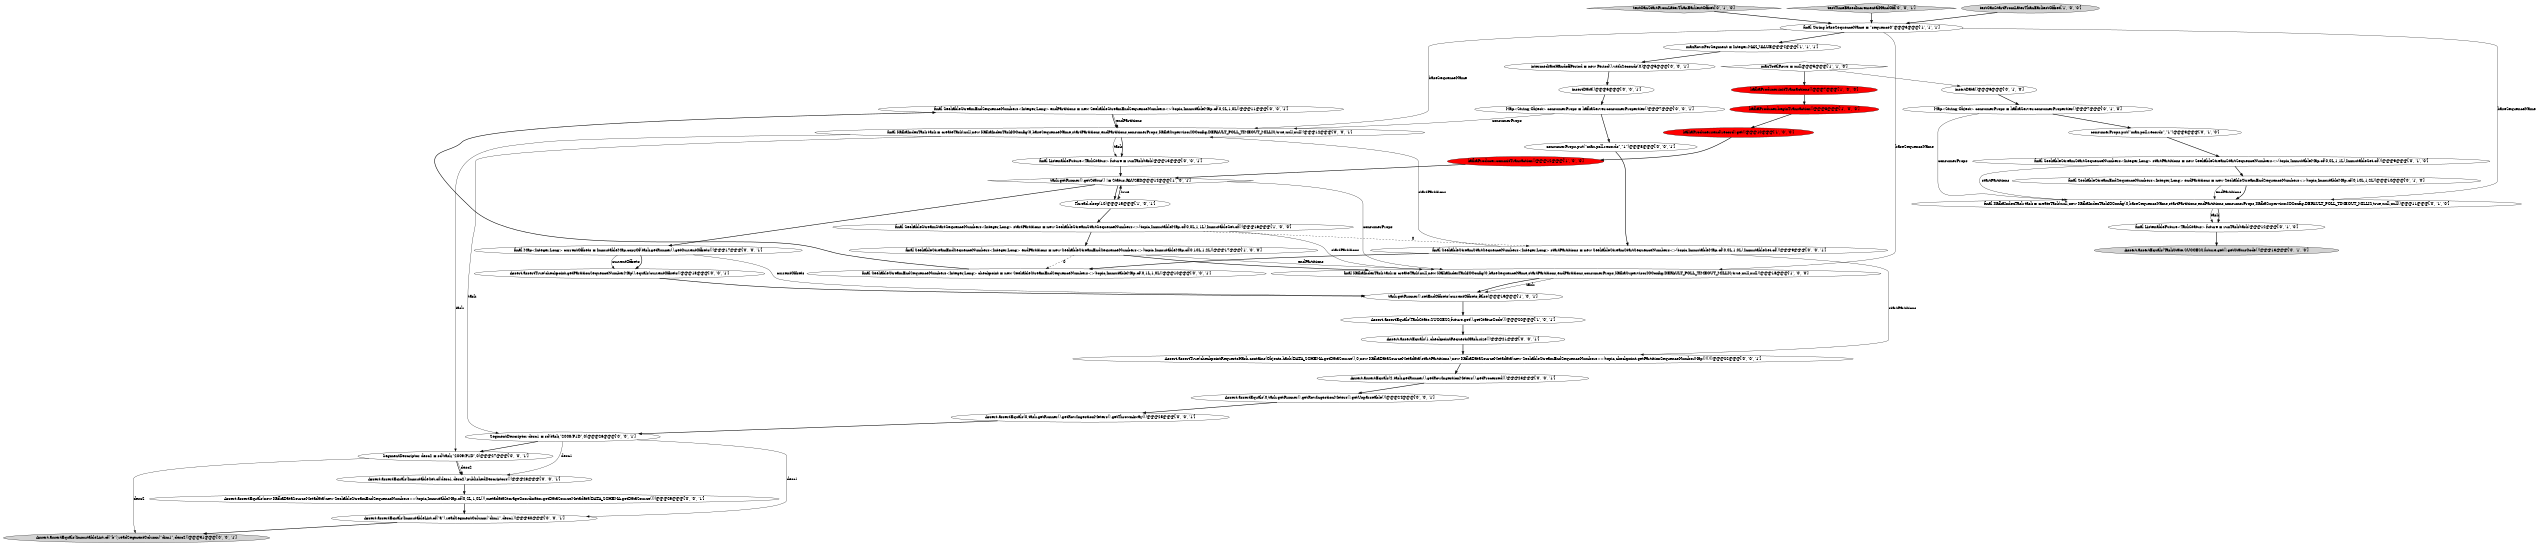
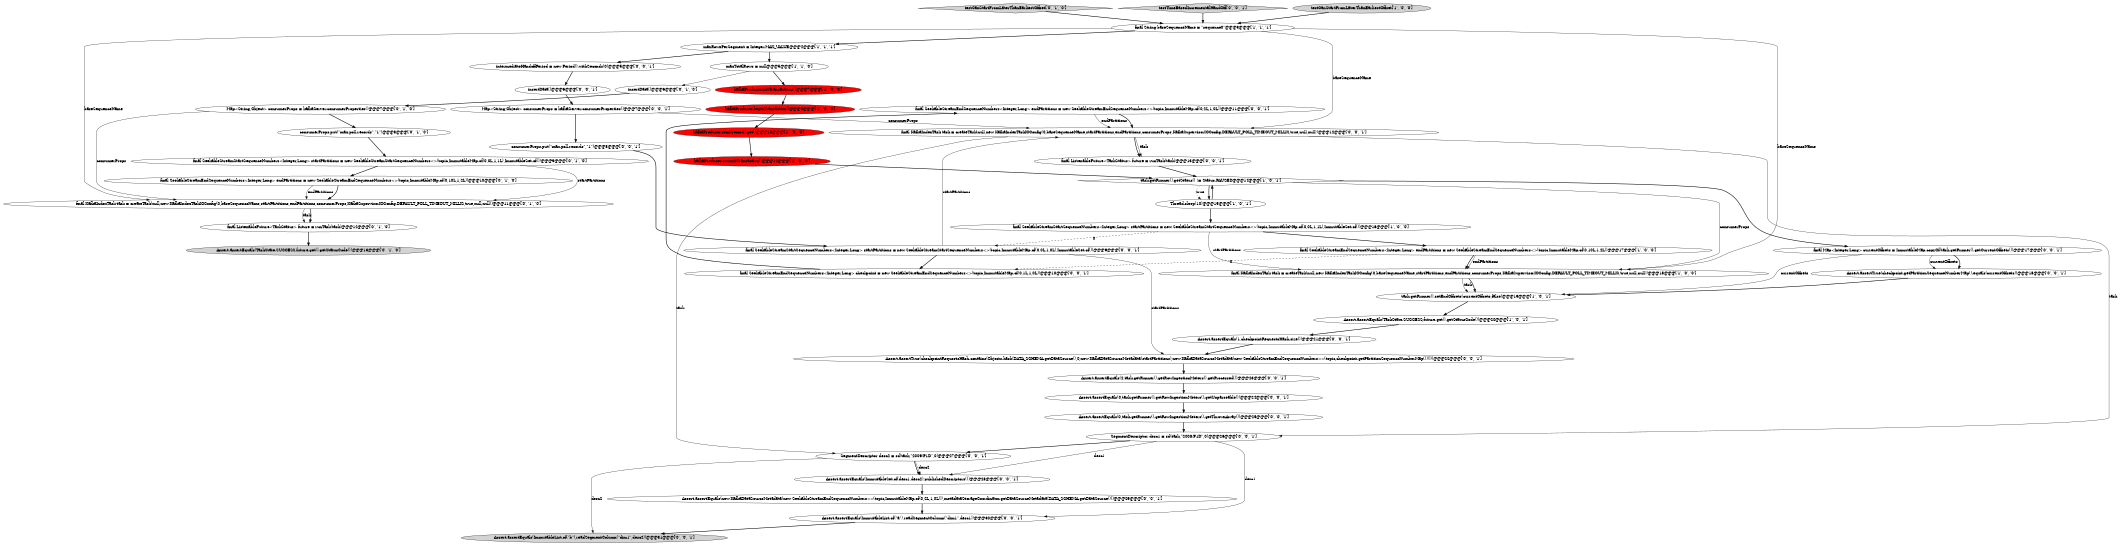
none -> (769, 56)
(1804, 67) -> (769, 67)
